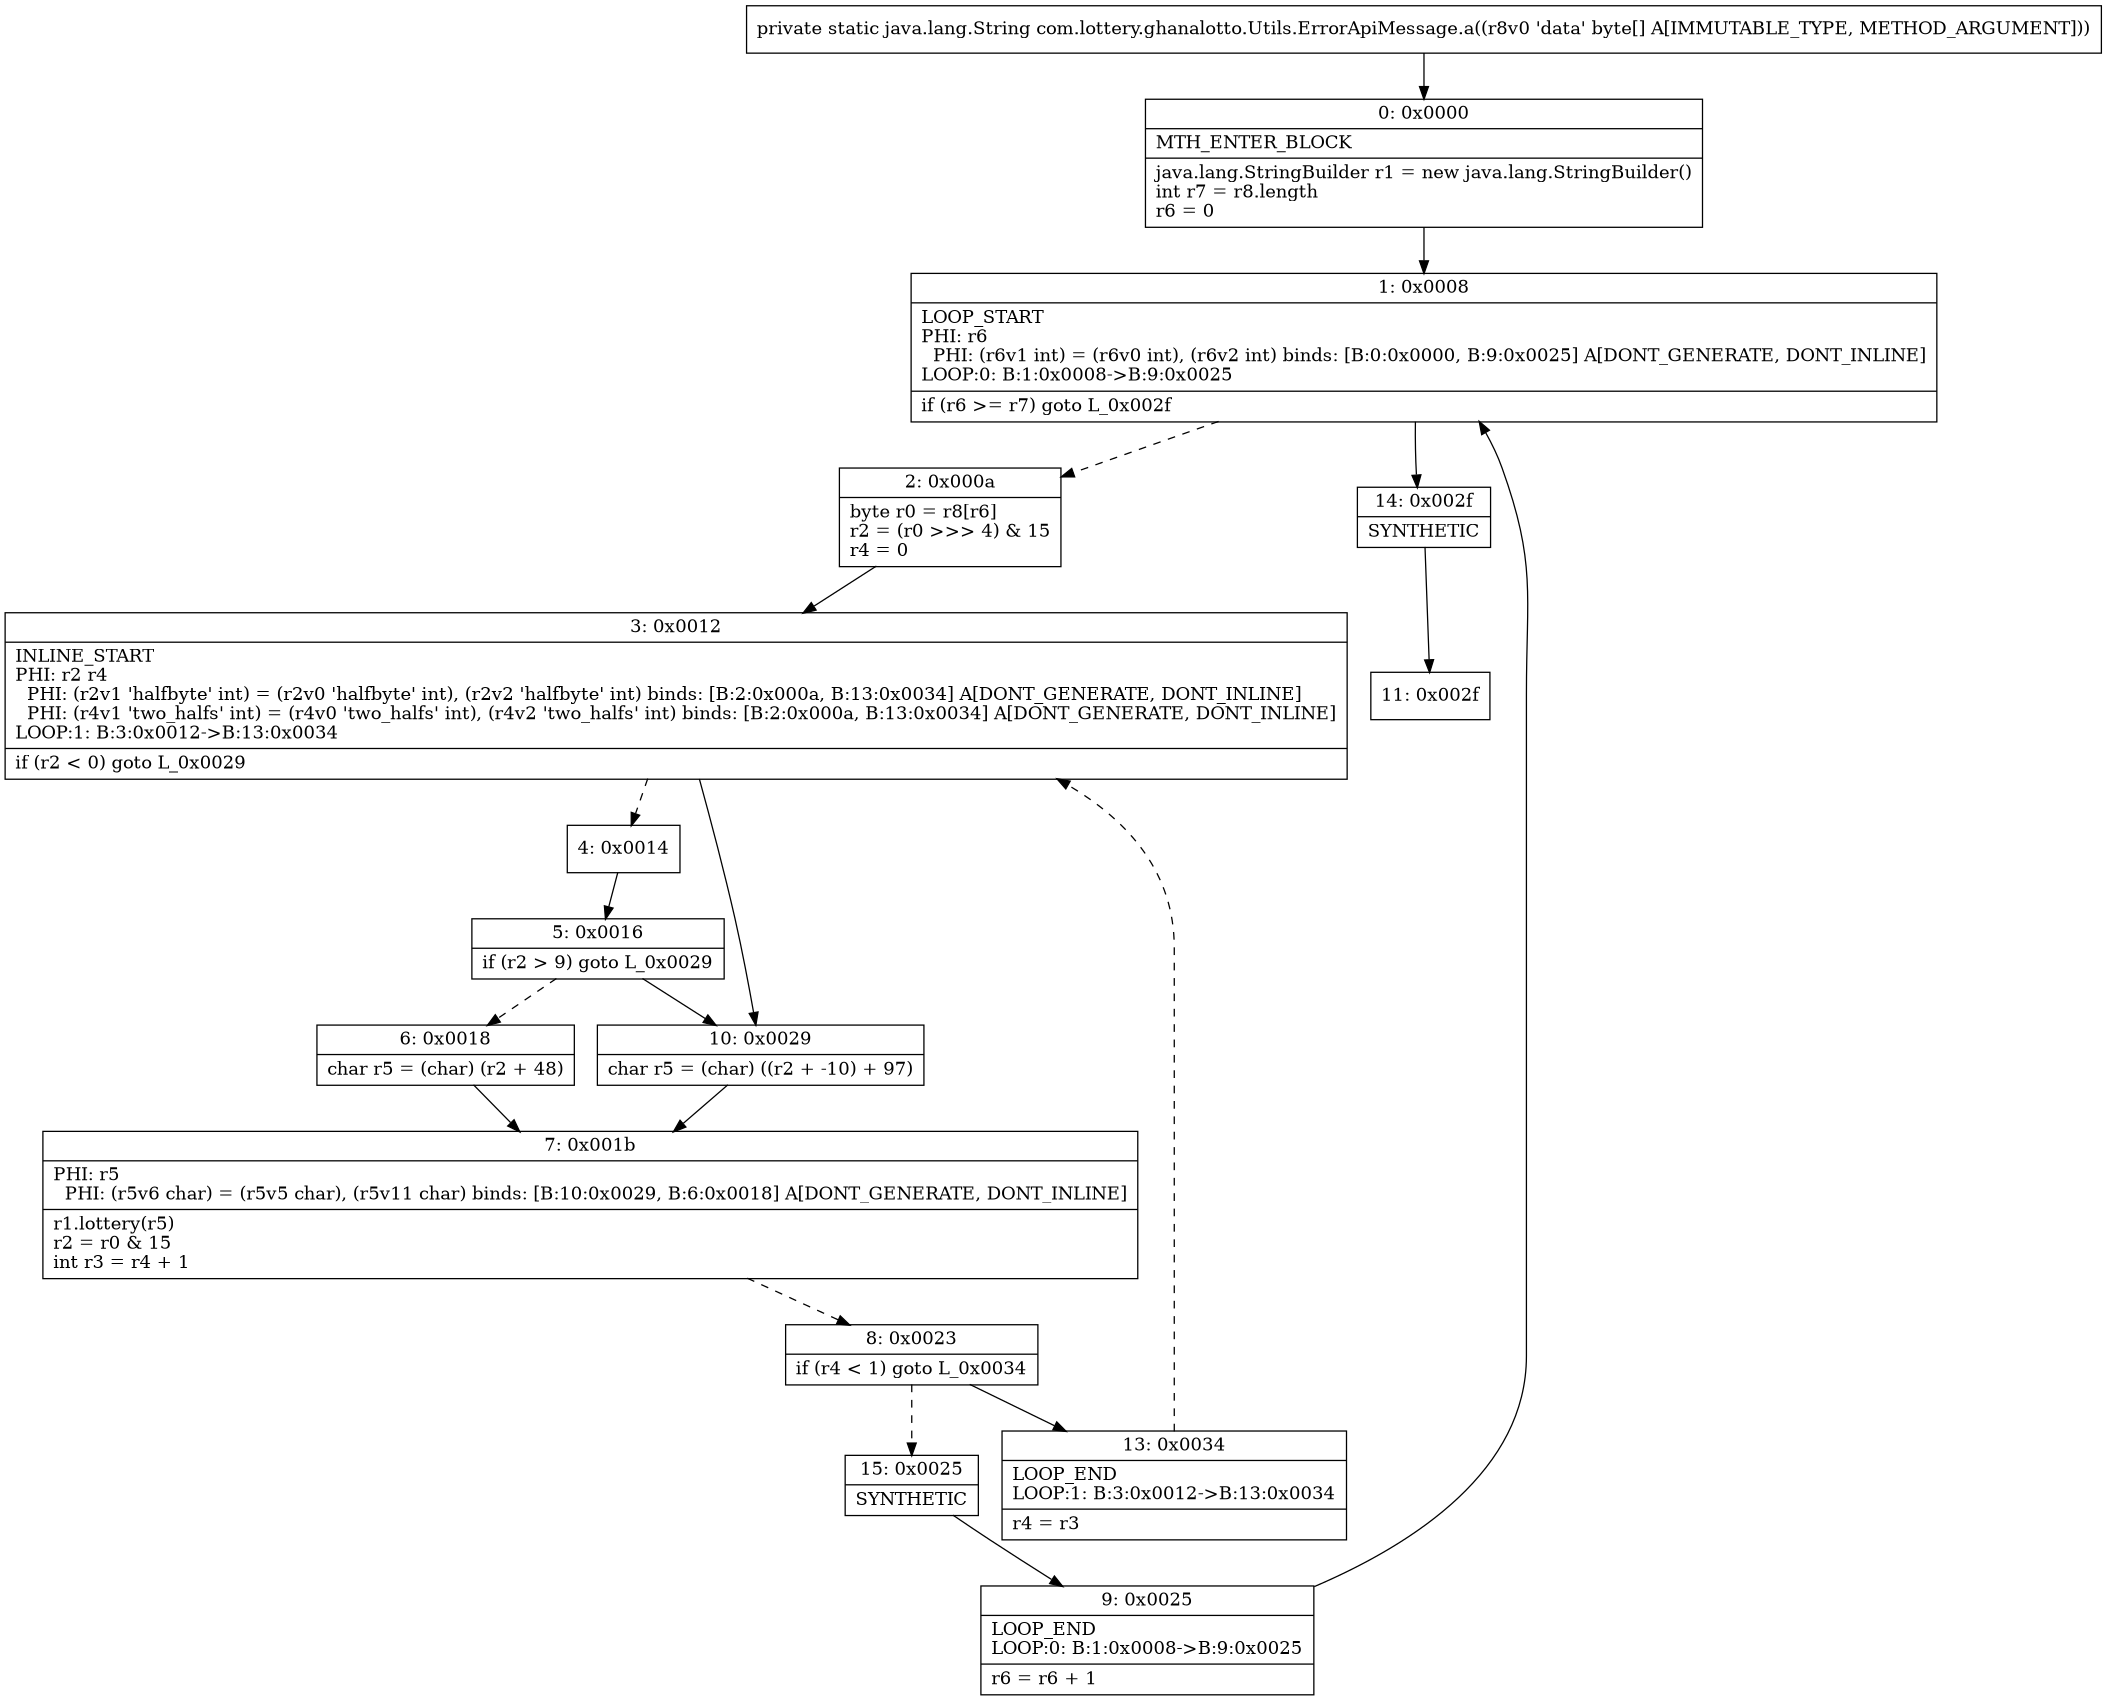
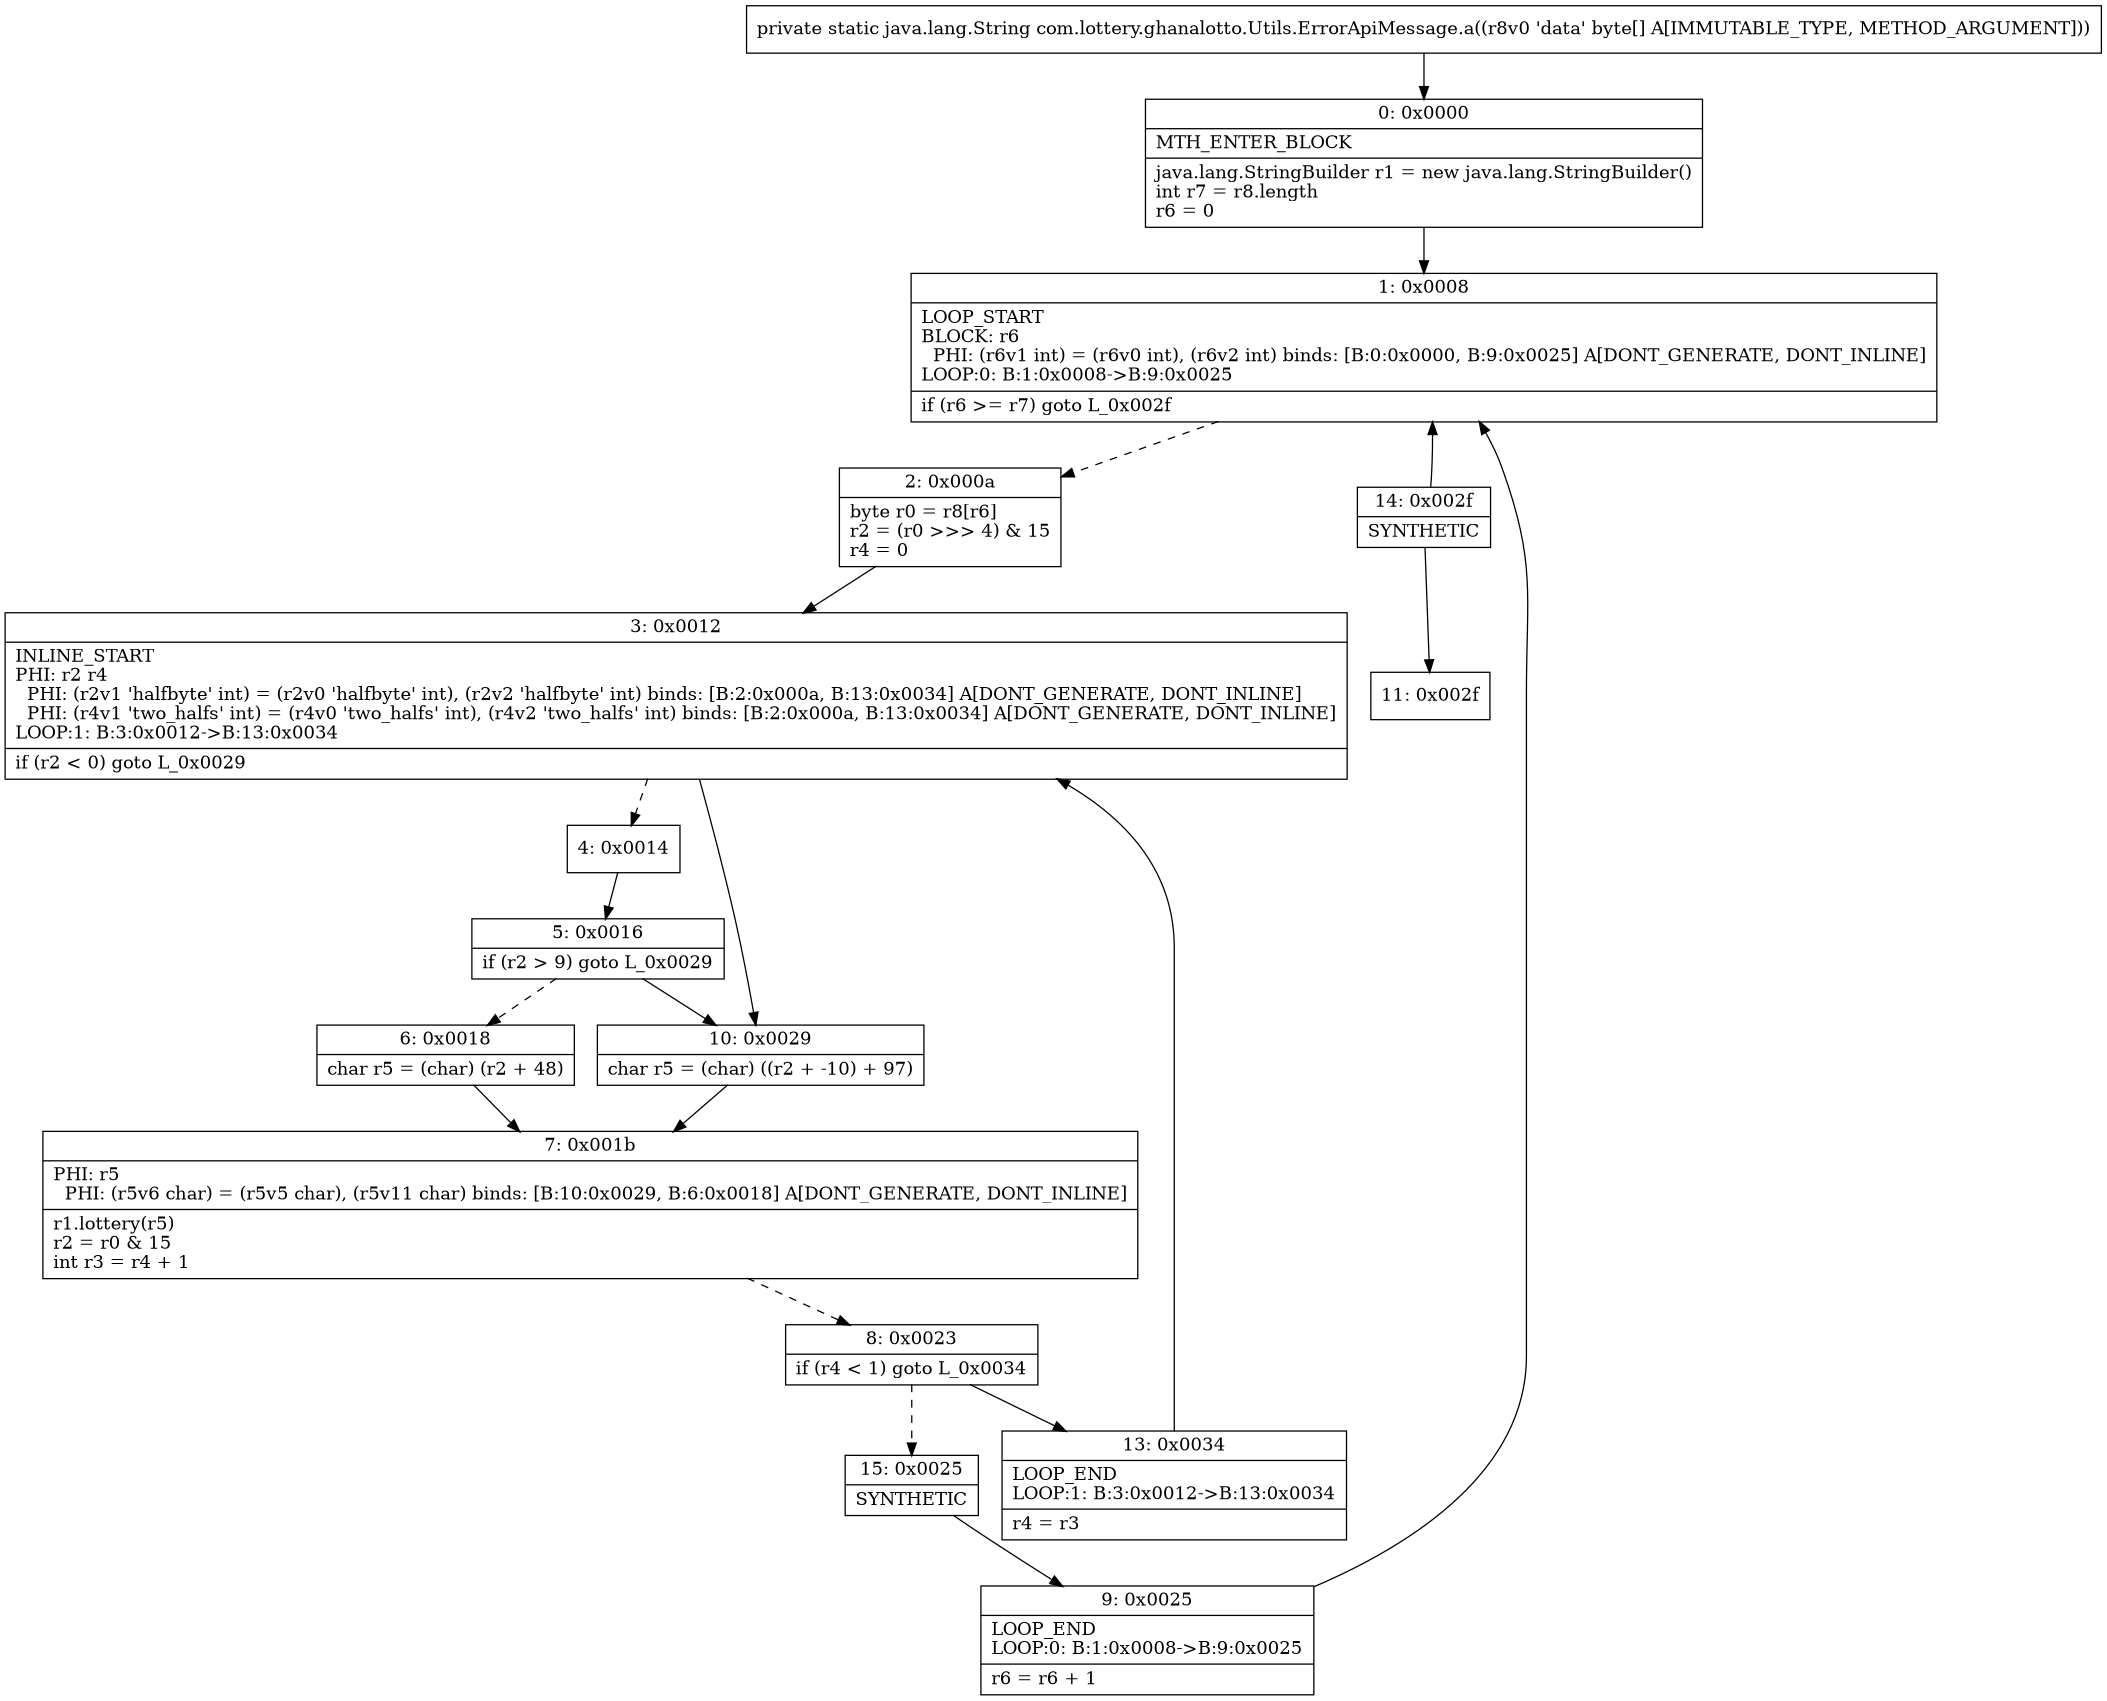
(958, 337) -> (974, 337)
(1415, 448) -> (1432, 461)
(1174, 1088) -> (1174, 1088)
